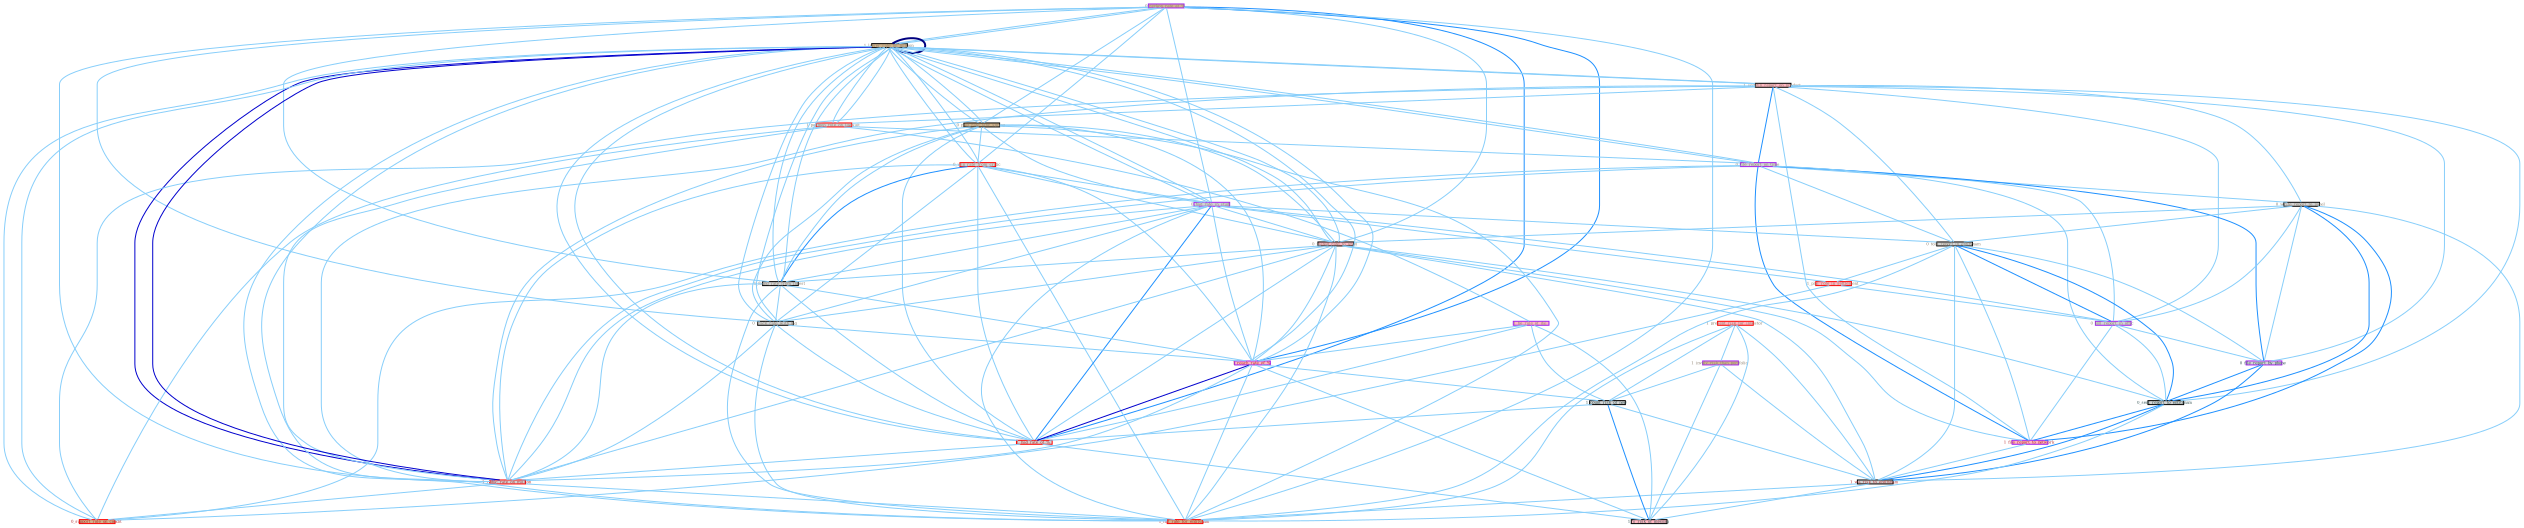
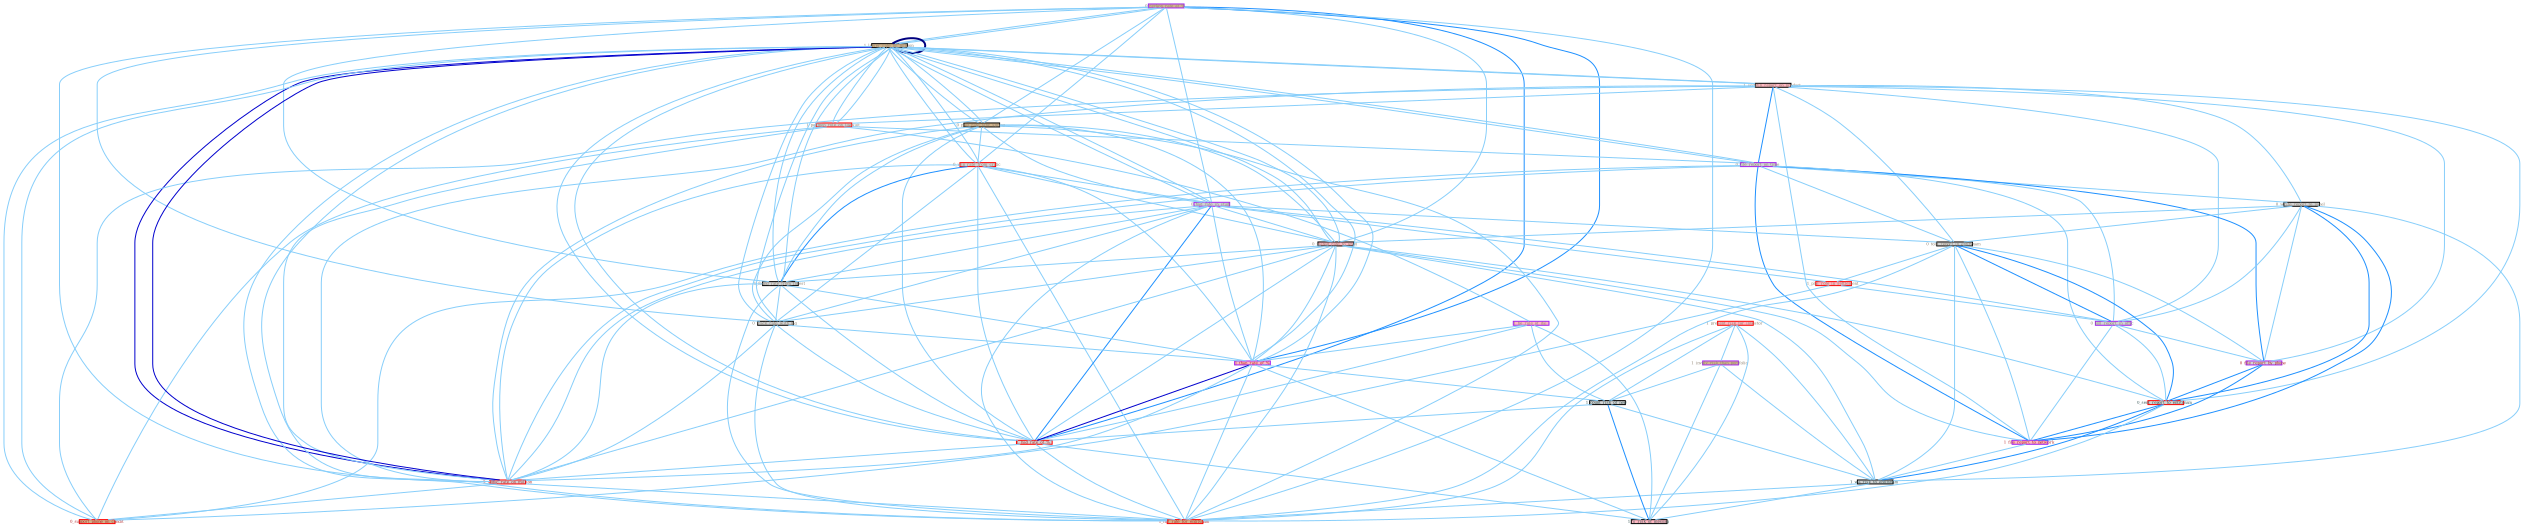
(1252, 363) -> (1252, 363)
(2264, 363) -> (2264, 363)
(2166, 403) -> (2166, 403)
(2087, 449) -> (2155, 417)
(508, 482) -> (508, 482)
(1875, 482) -> (1875, 482)
none -> (1105, 489)
(97, 522) -> (97, 522)
